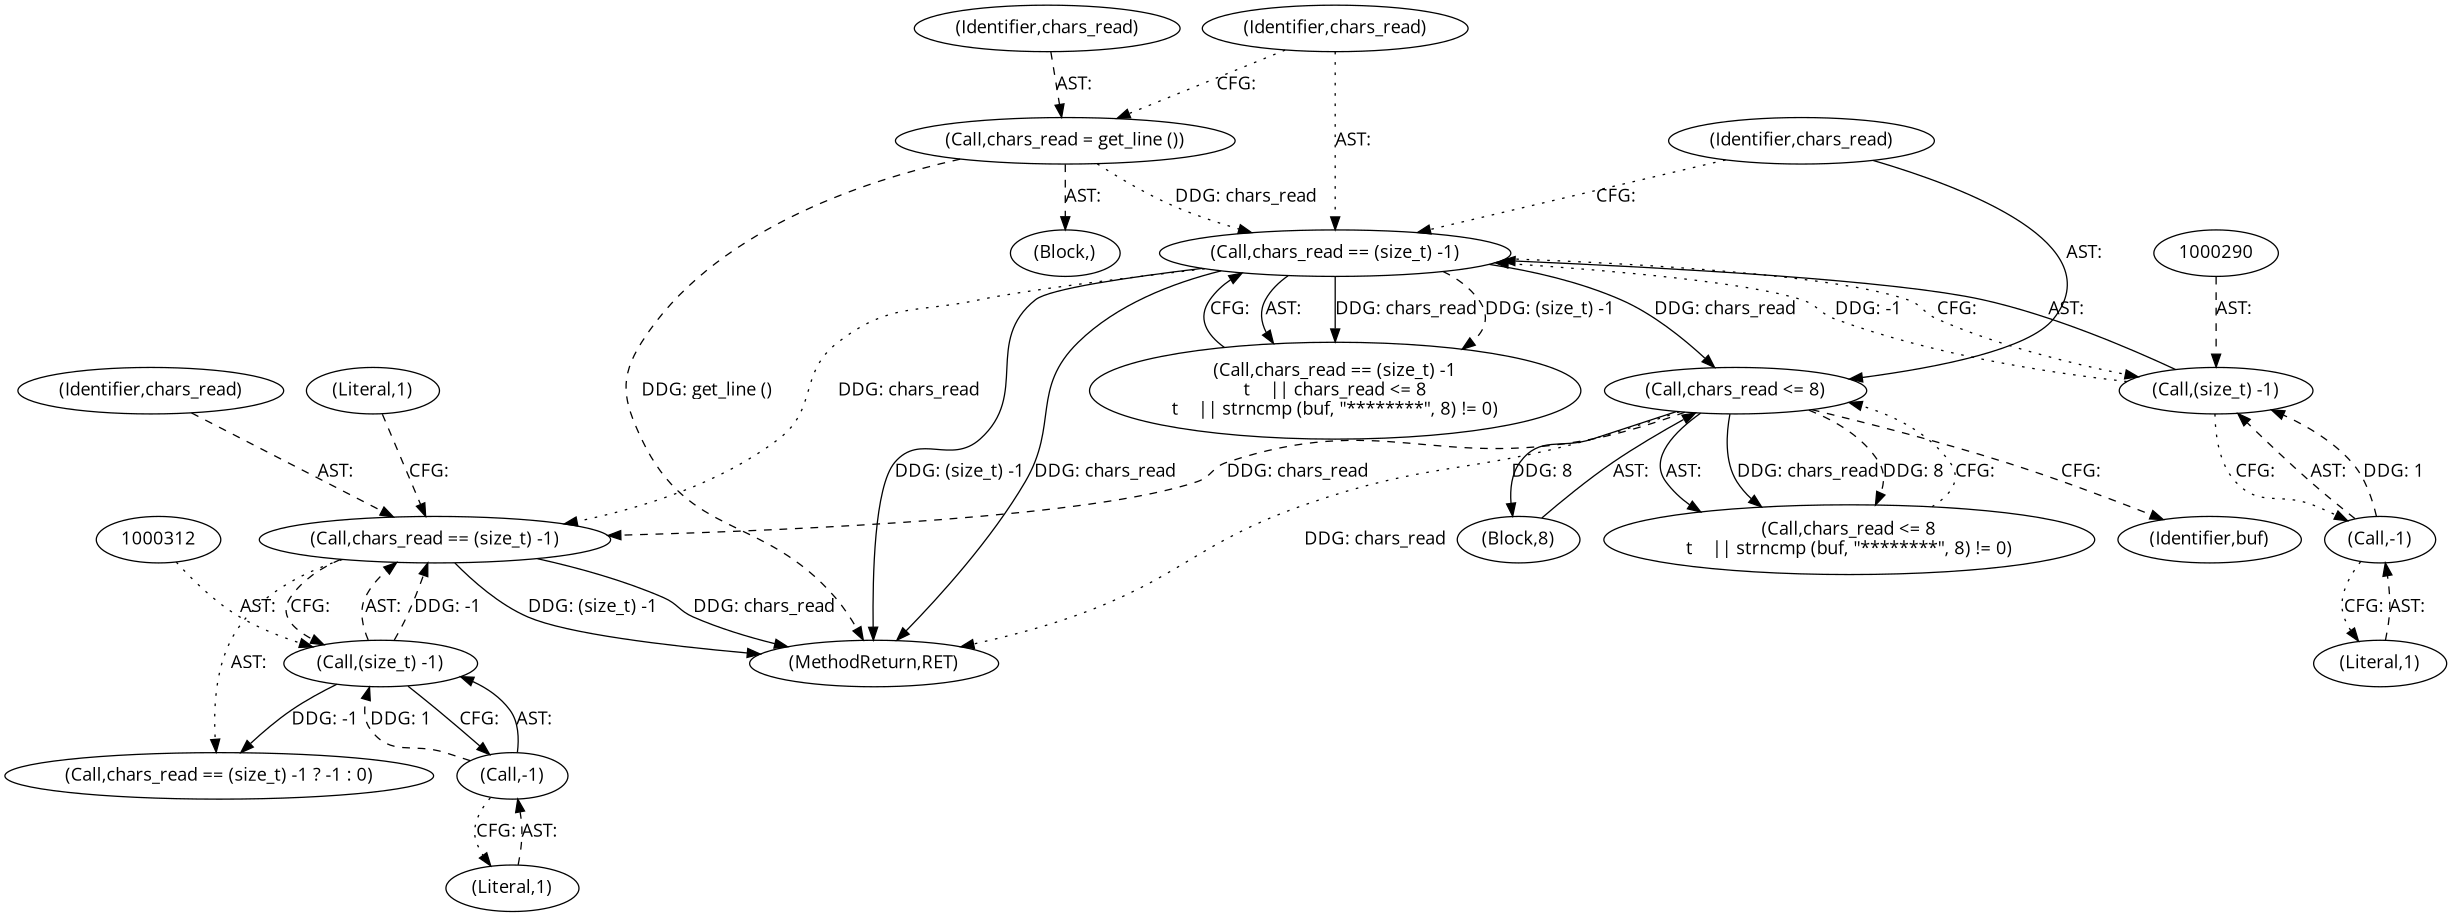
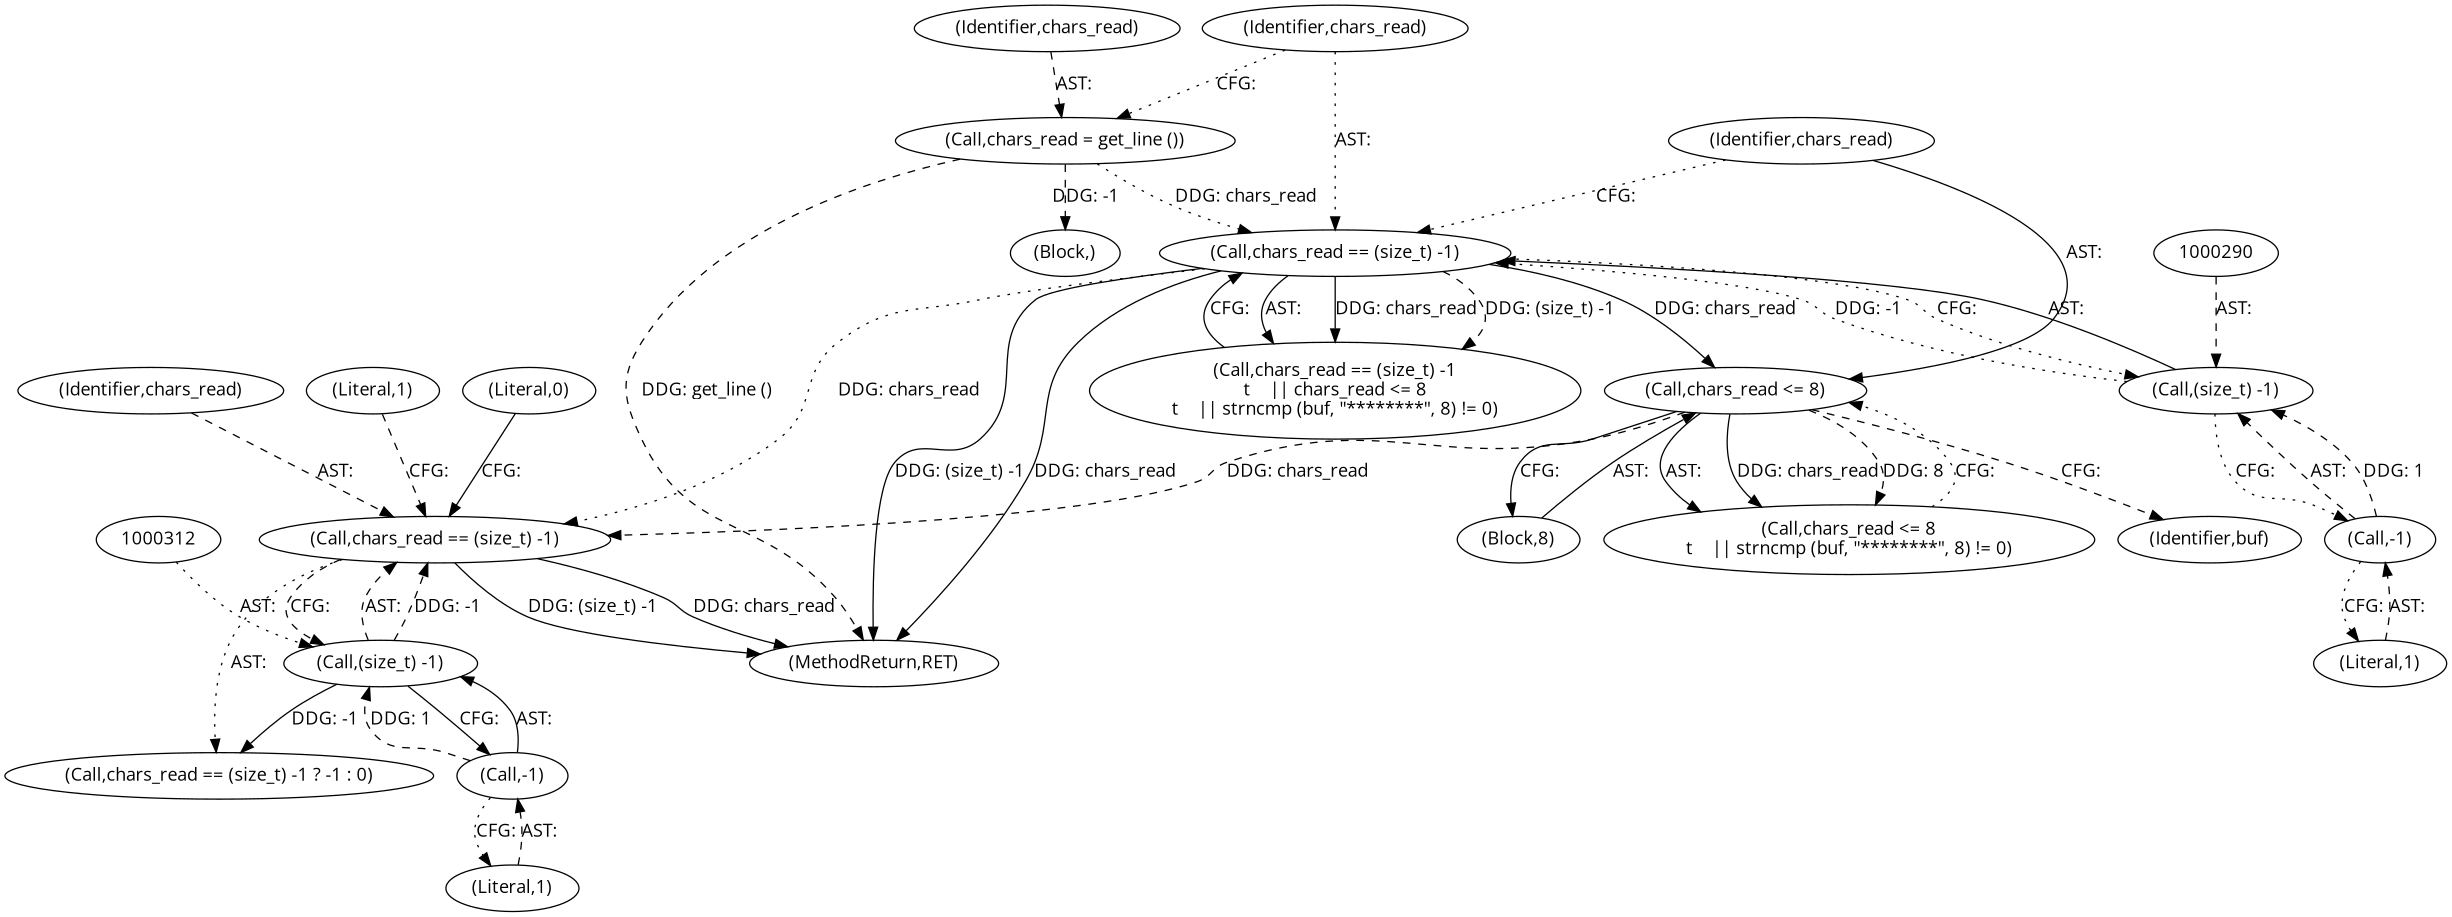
(1086, 197) -> (1086, 197)
none -> (529, 391)
(1543, 472) -> (1543, 472)
(1317, 501) -> none
